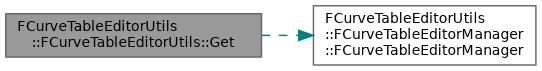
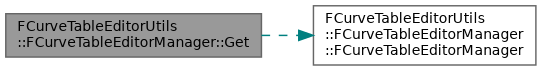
(134, 35) -> (134, 35)
